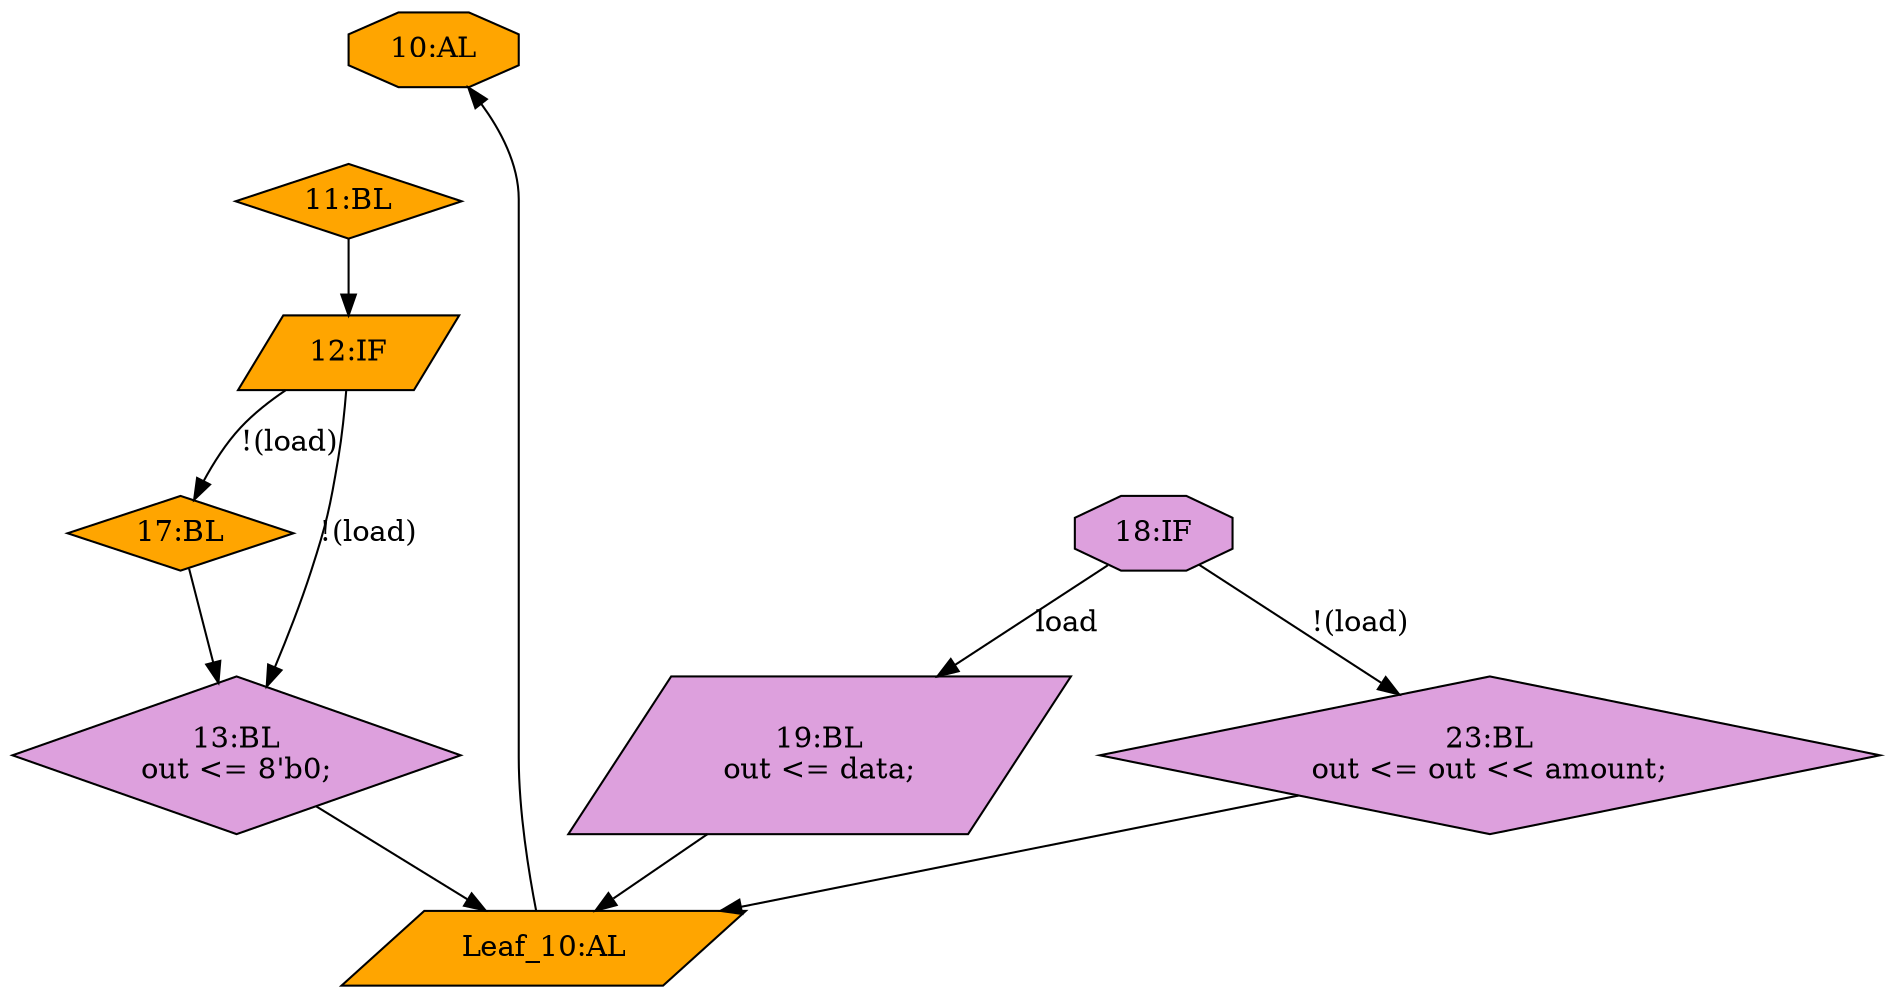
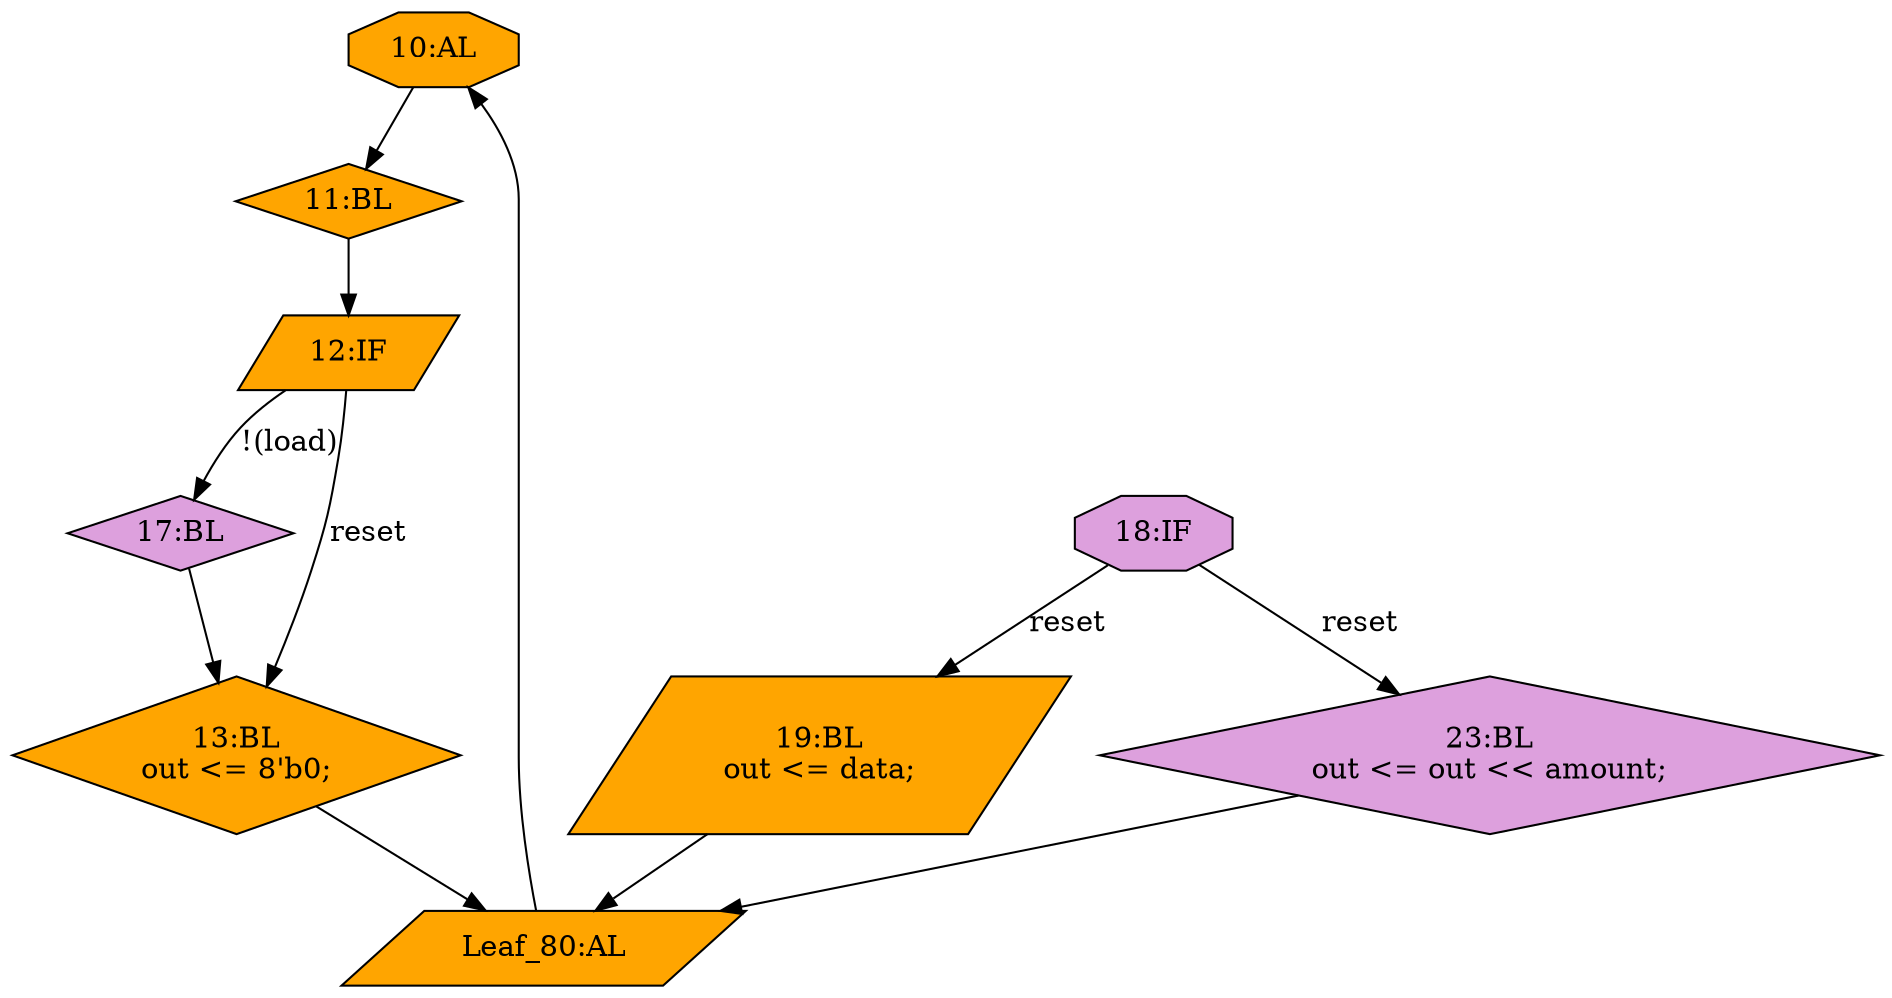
none -> (395, 119)
(181, 533) -> (181, 533)
(368, 533) -> (368, 533)
(1068, 624) -> (1068, 624)
(1360, 624) -> (1360, 624)
(237, 755) -> (237, 755)
(820, 755) -> (820, 755)
(544, 948) -> (544, 948)
